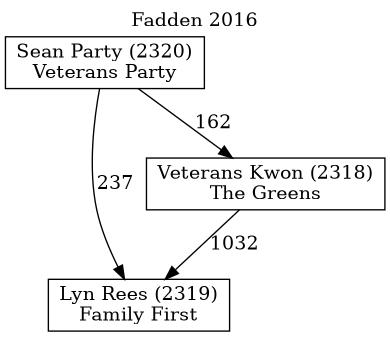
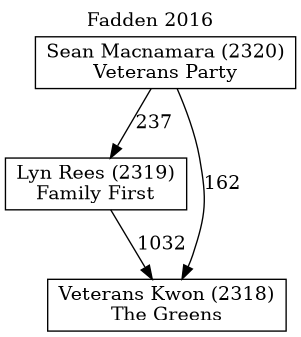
(105, 63) -> (166, 63)
(207, 240) -> (128, 238)
